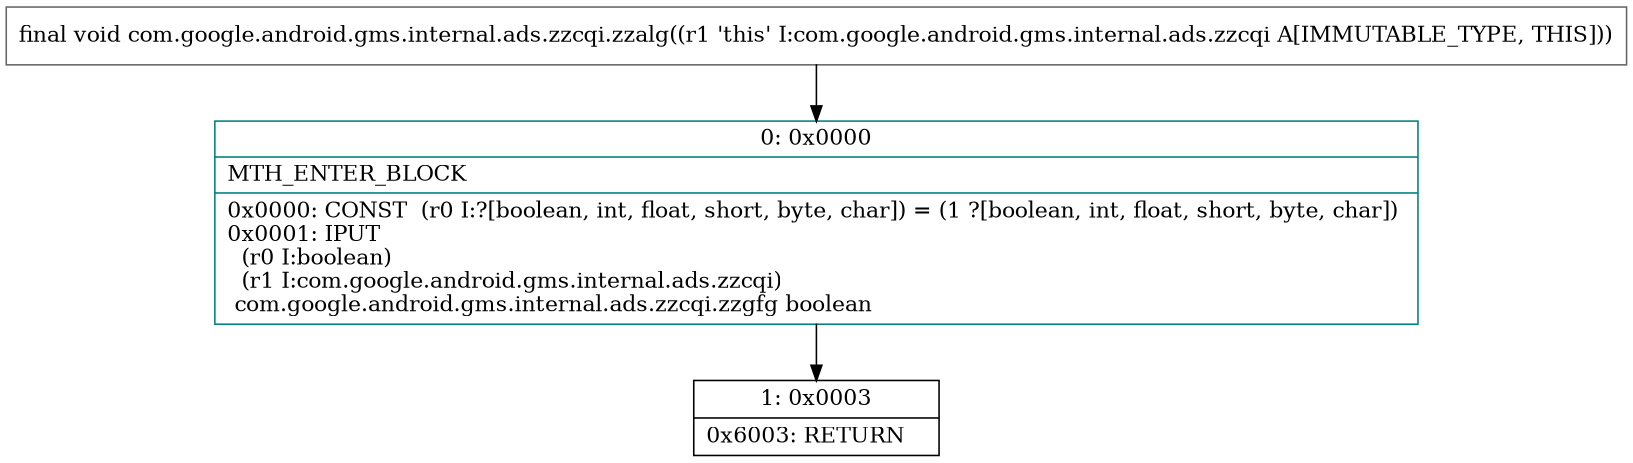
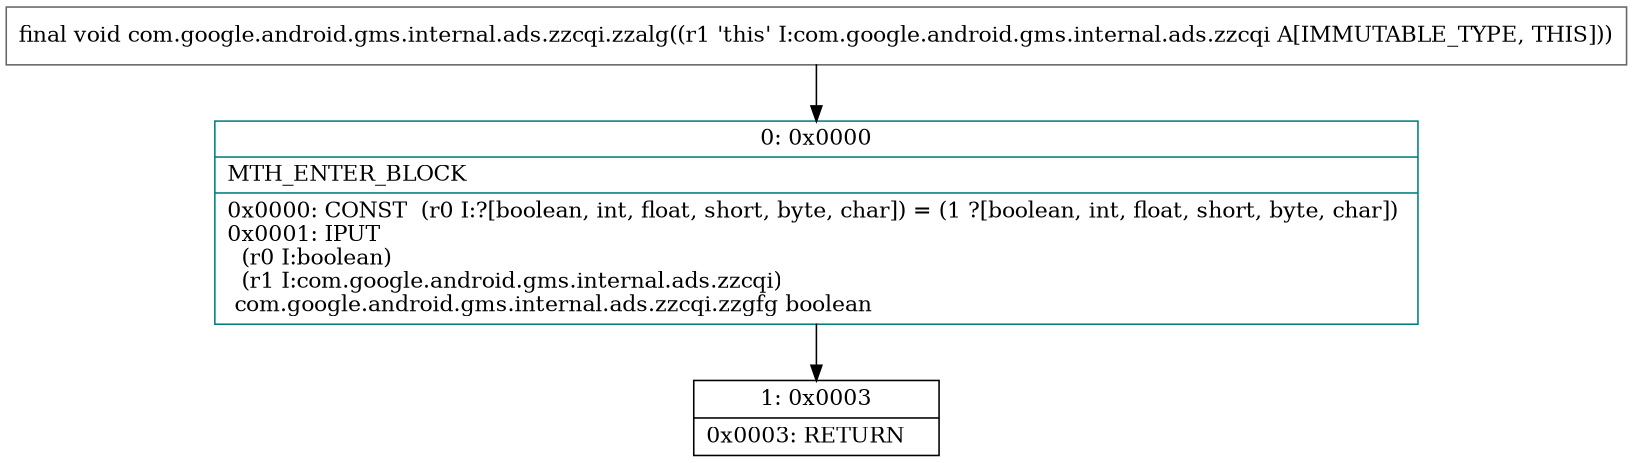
(816, 436) -> (816, 436)
